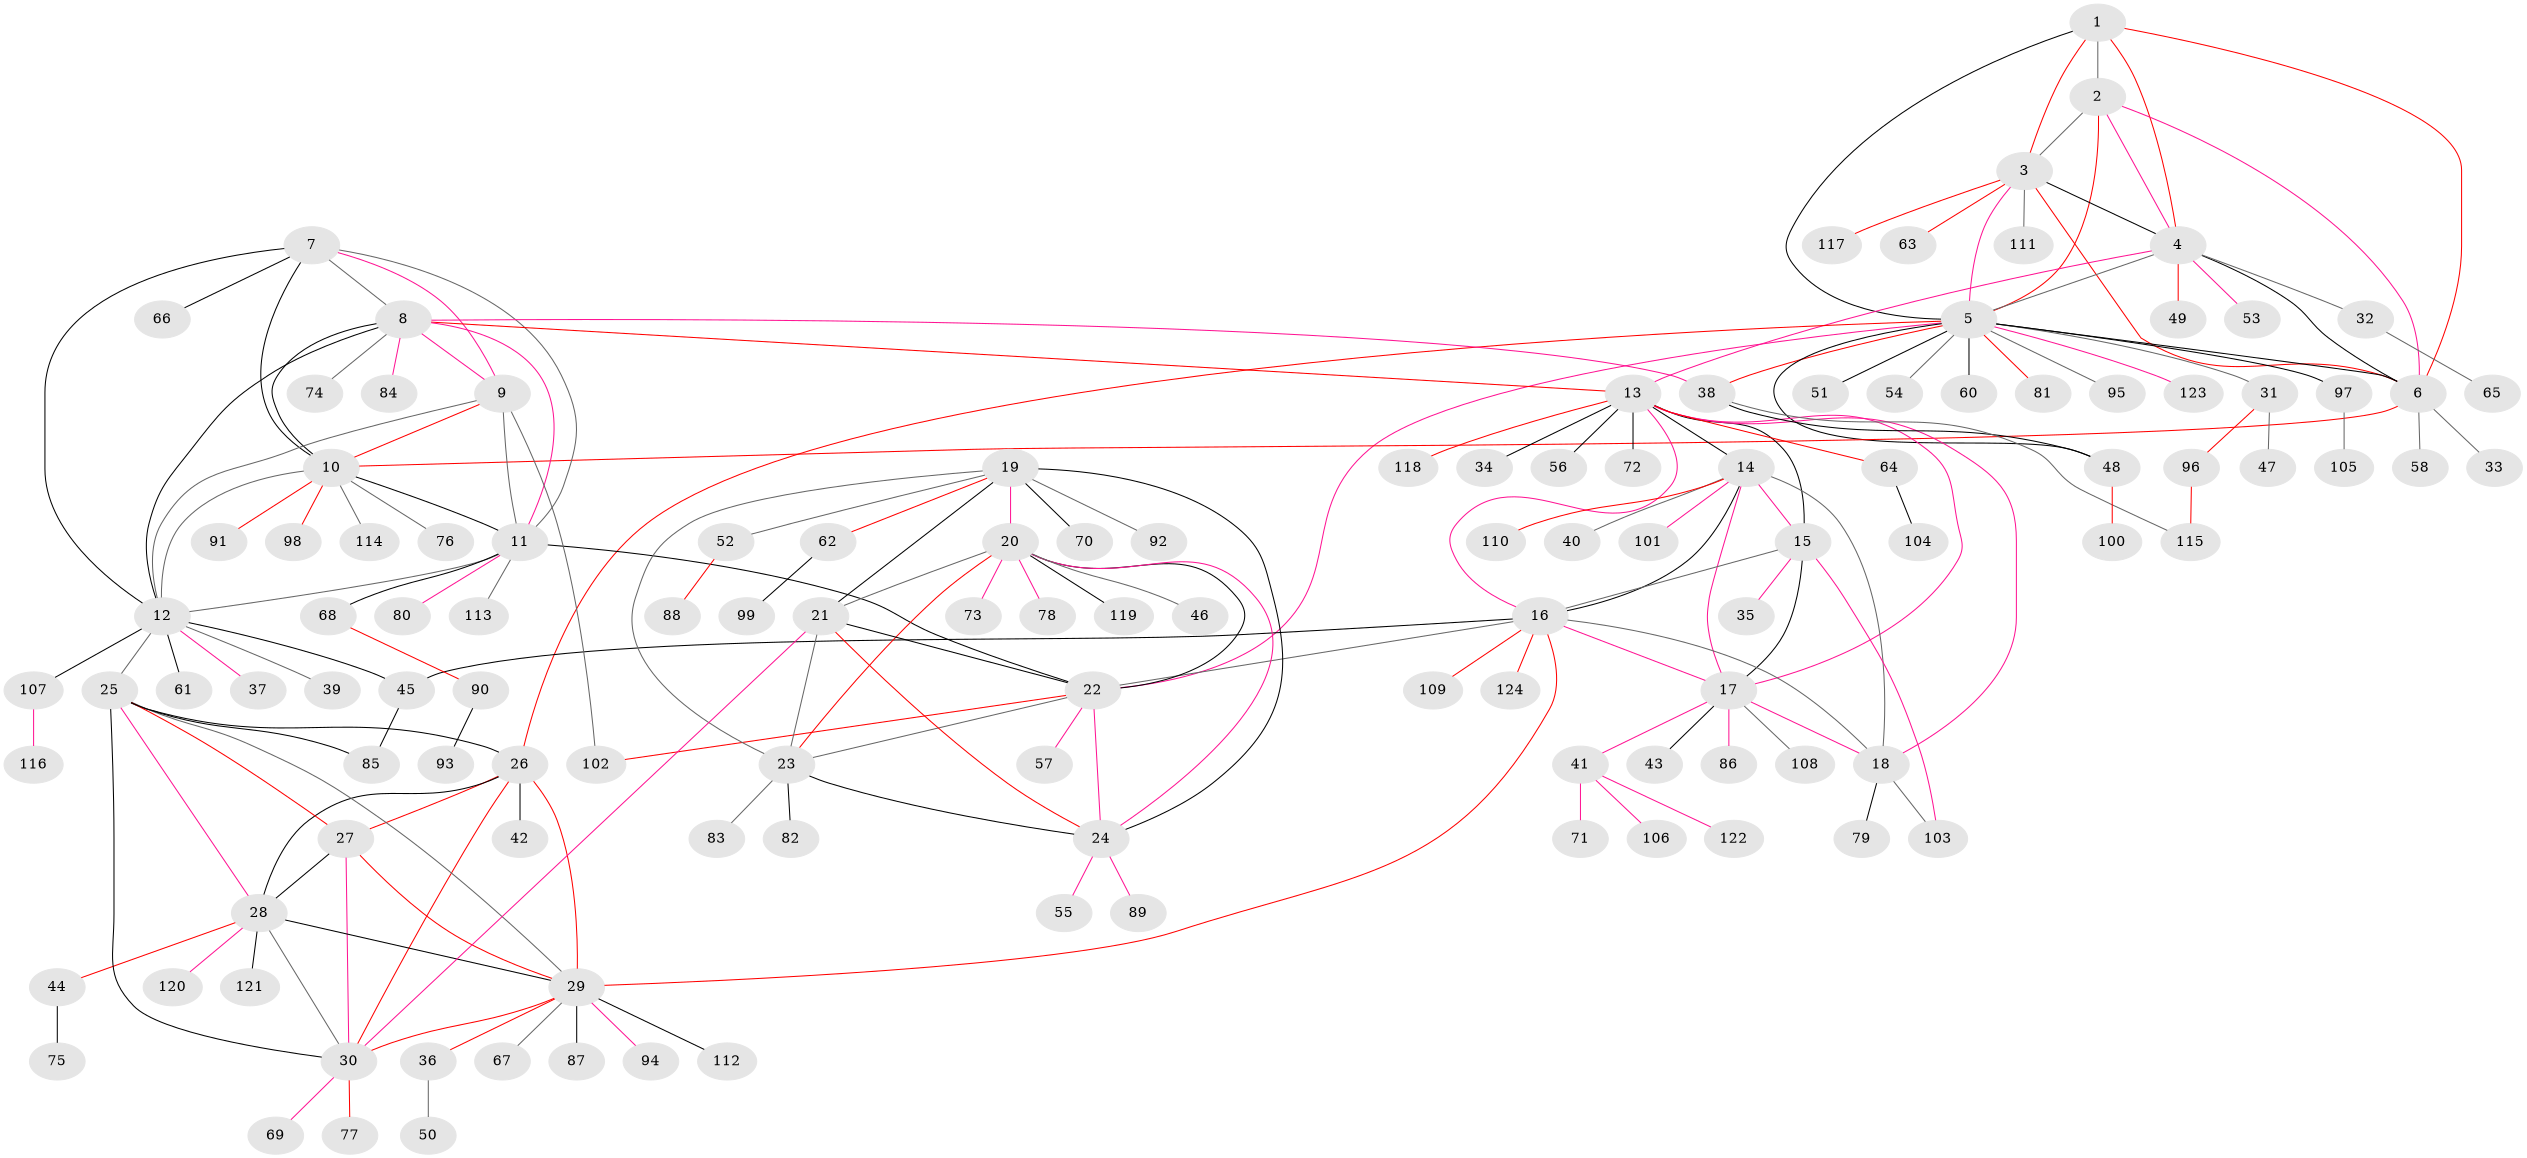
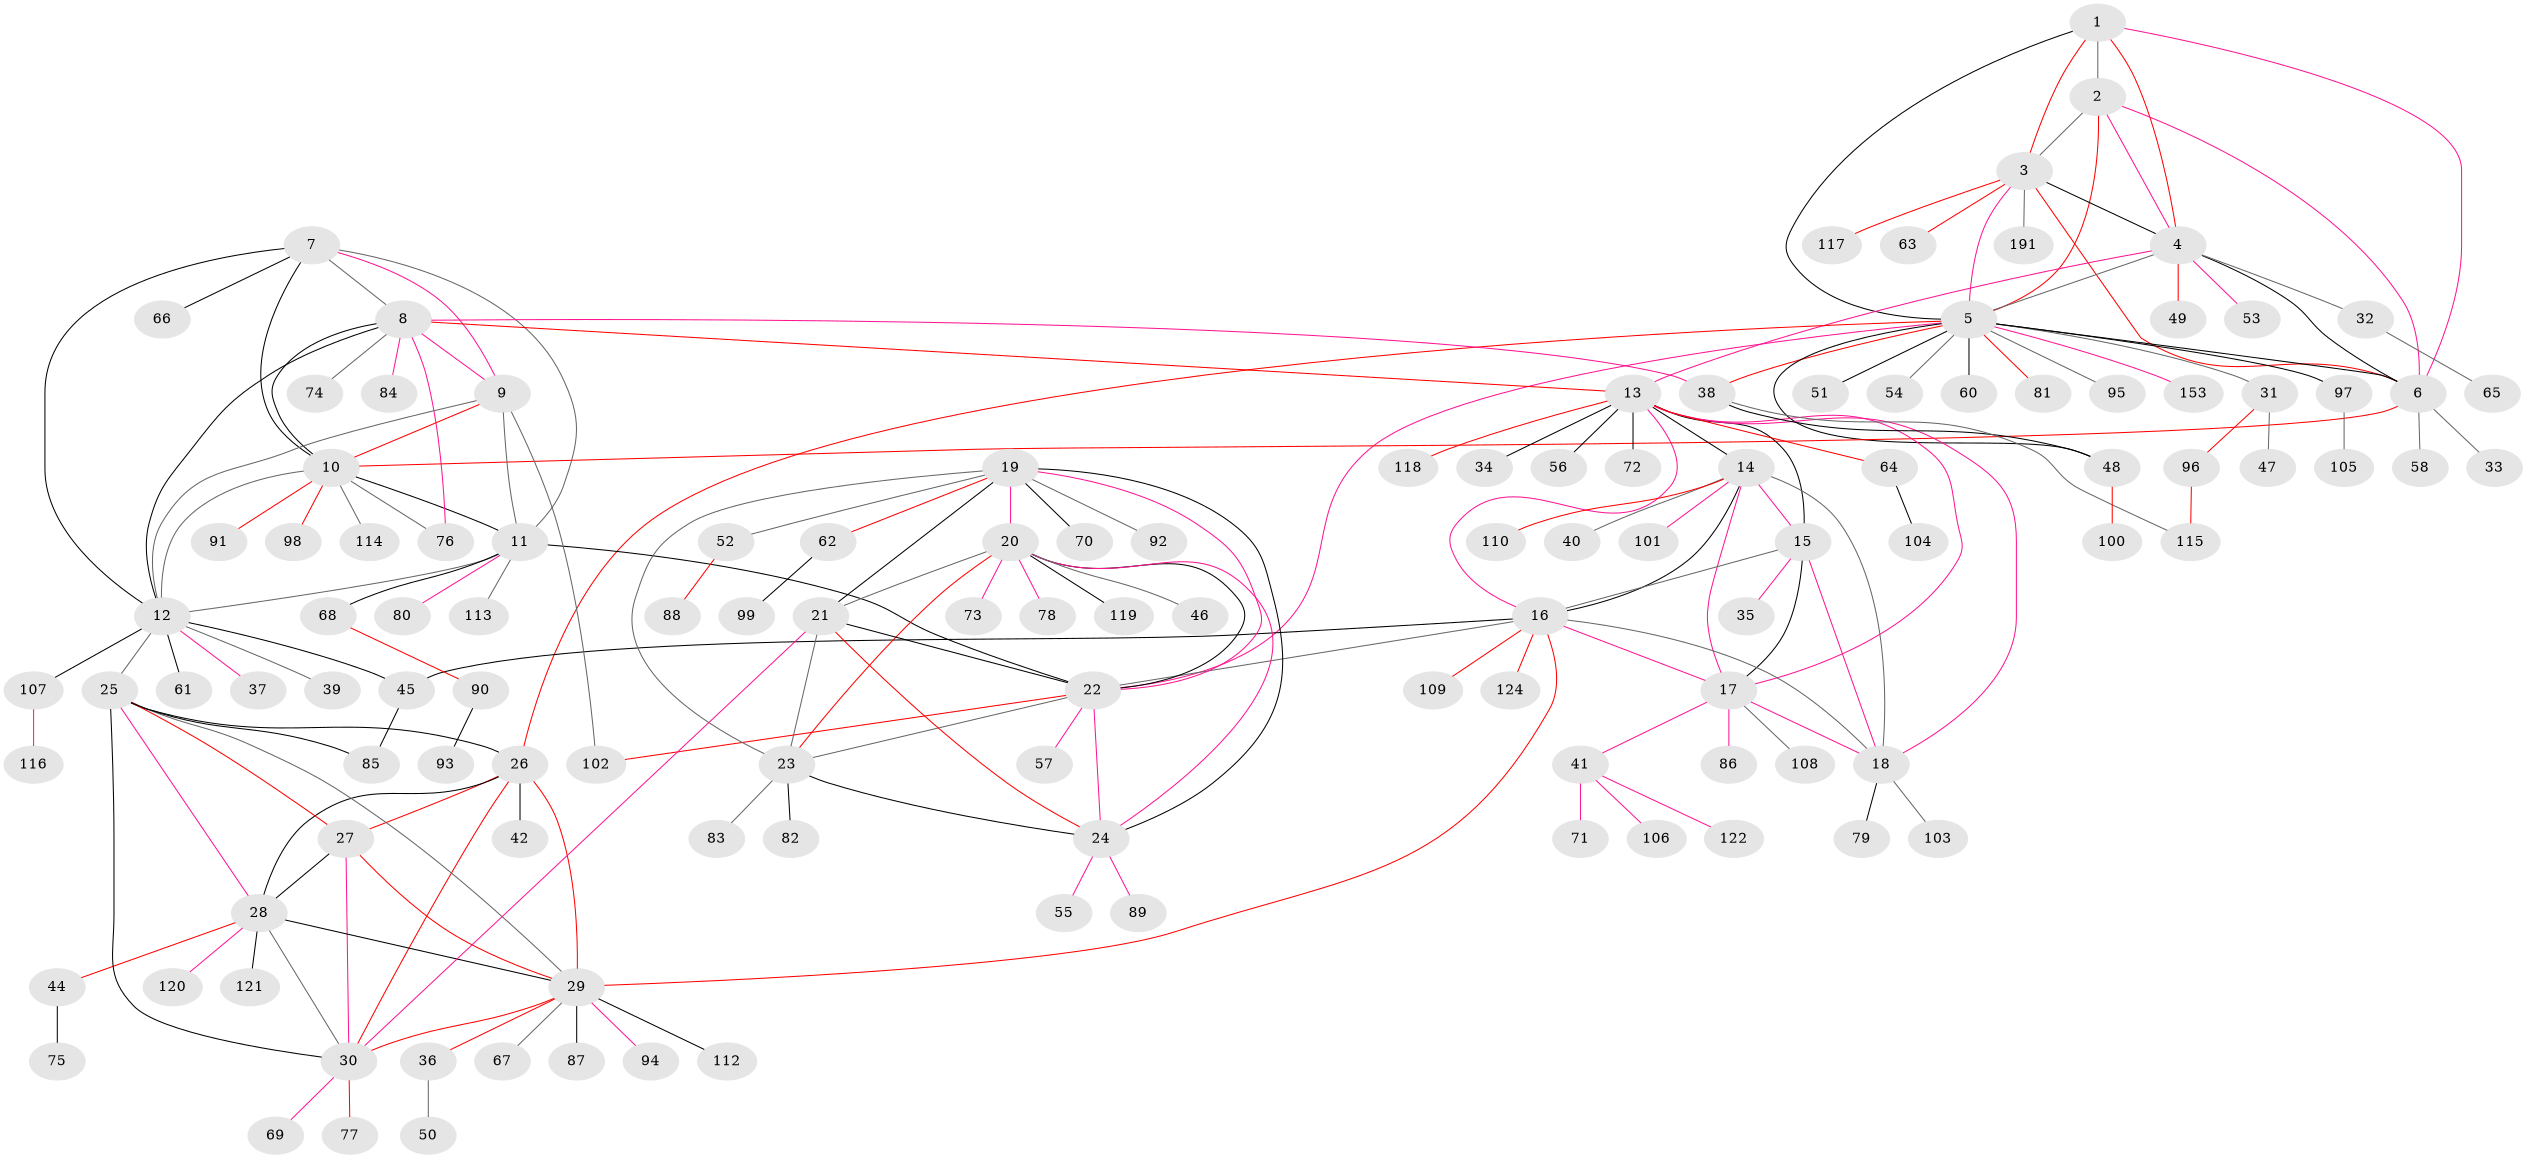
(2406, 112) -> (2406, 112)
(2024, 245) -> (2024, 245)
(547, 389) -> (437, 433)
(2194, 394) -> (2194, 394)
none -> (1240, 563)
(1893, 682) -> (1839, 644)
(1655, 765) -> none
